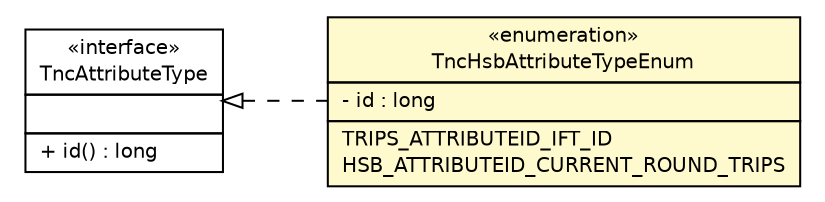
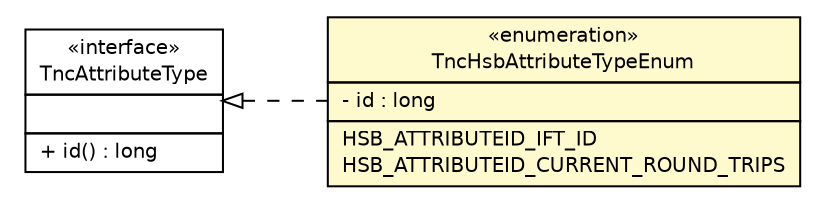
(477, 139) -> (470, 139)
